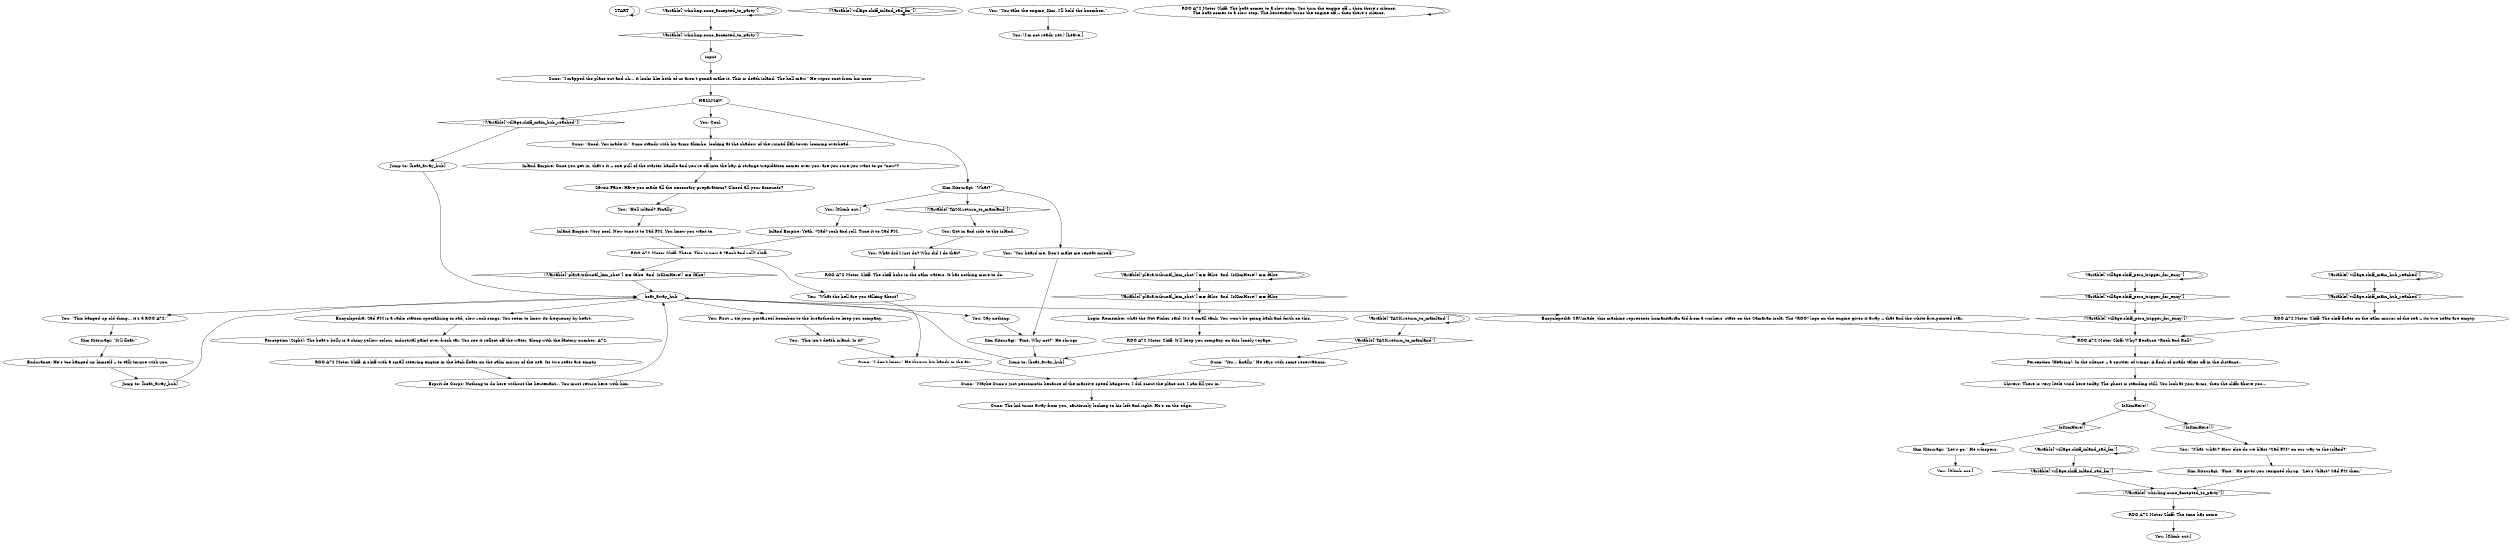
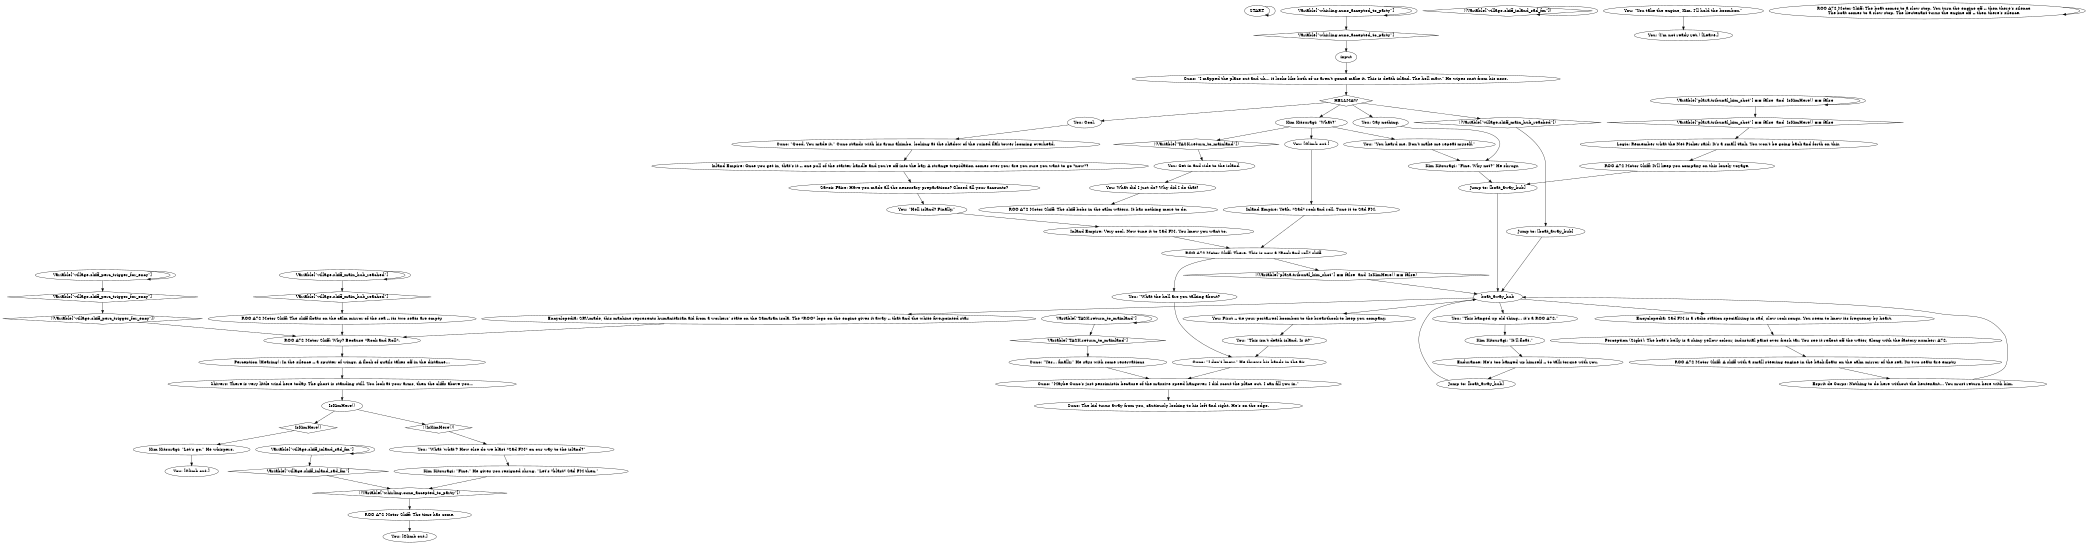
(711, 101) -> (1346, 101)
(825, 305) -> (1361, 110)
